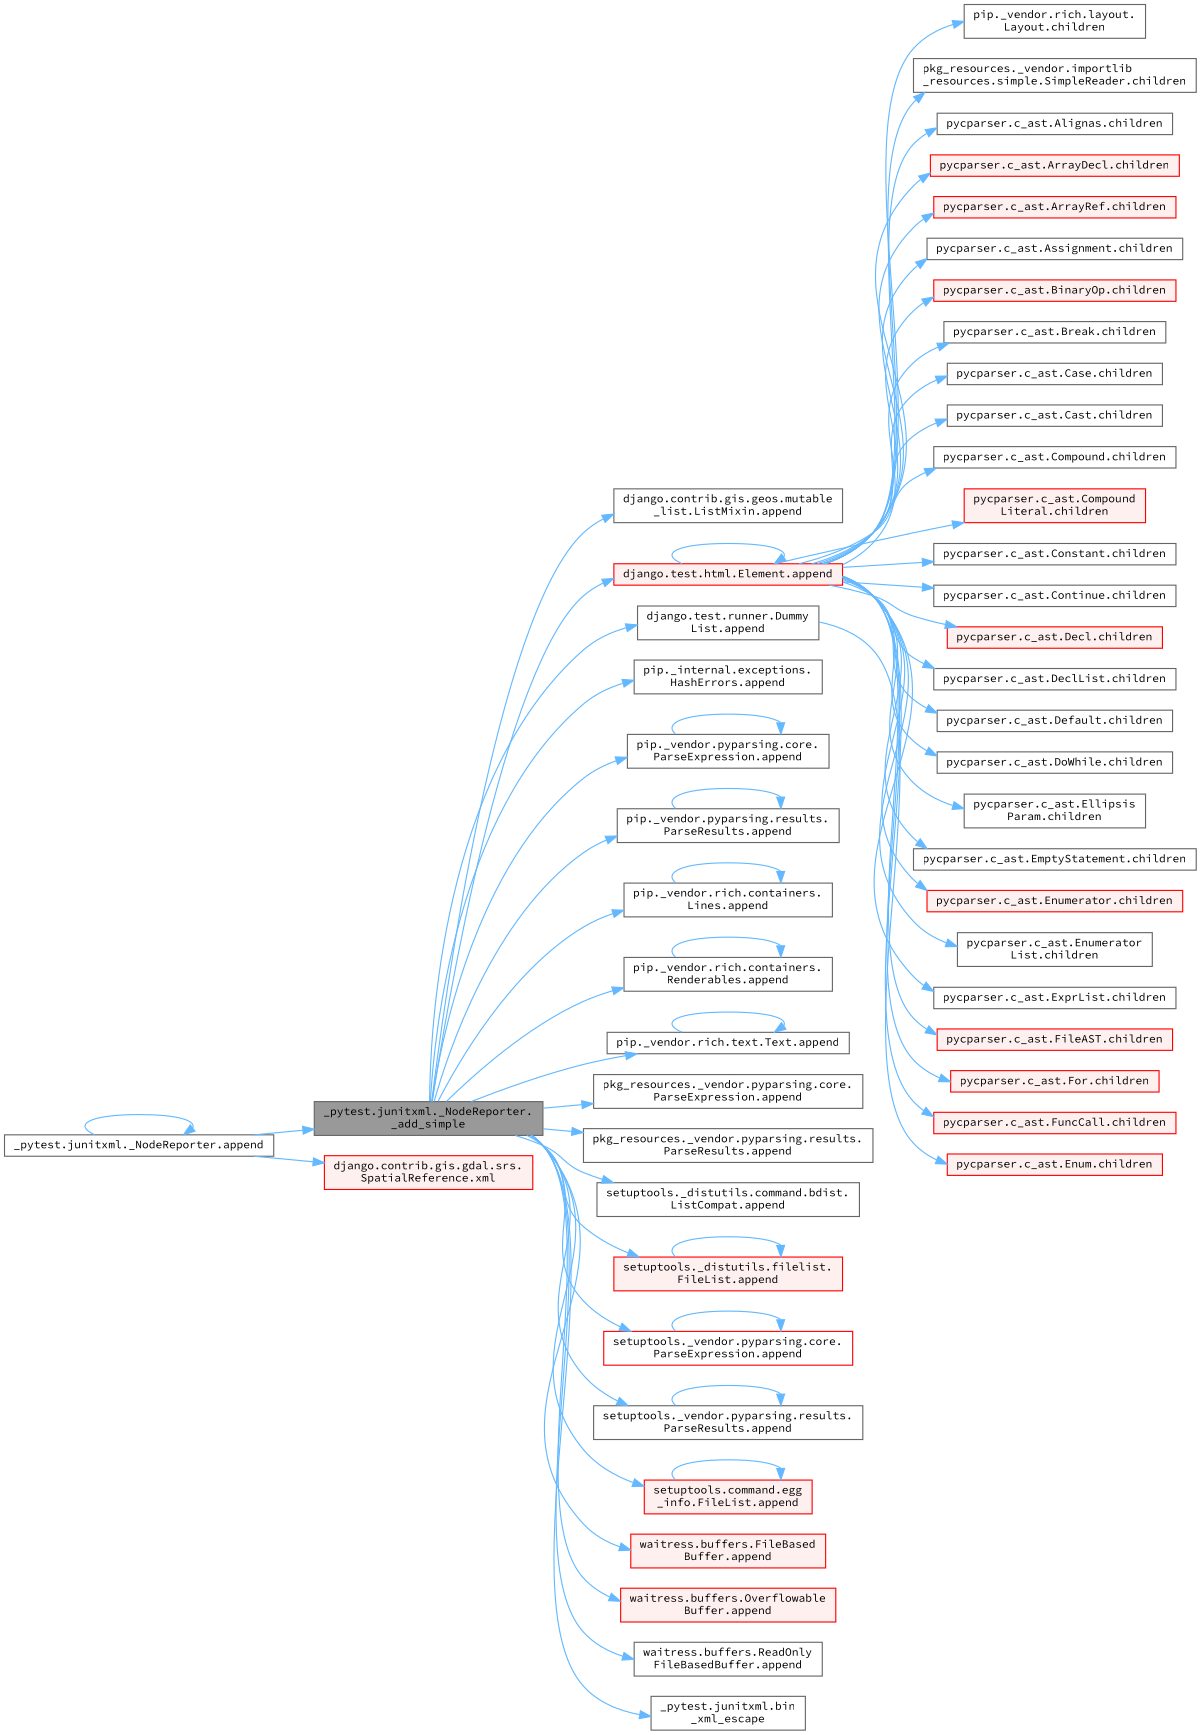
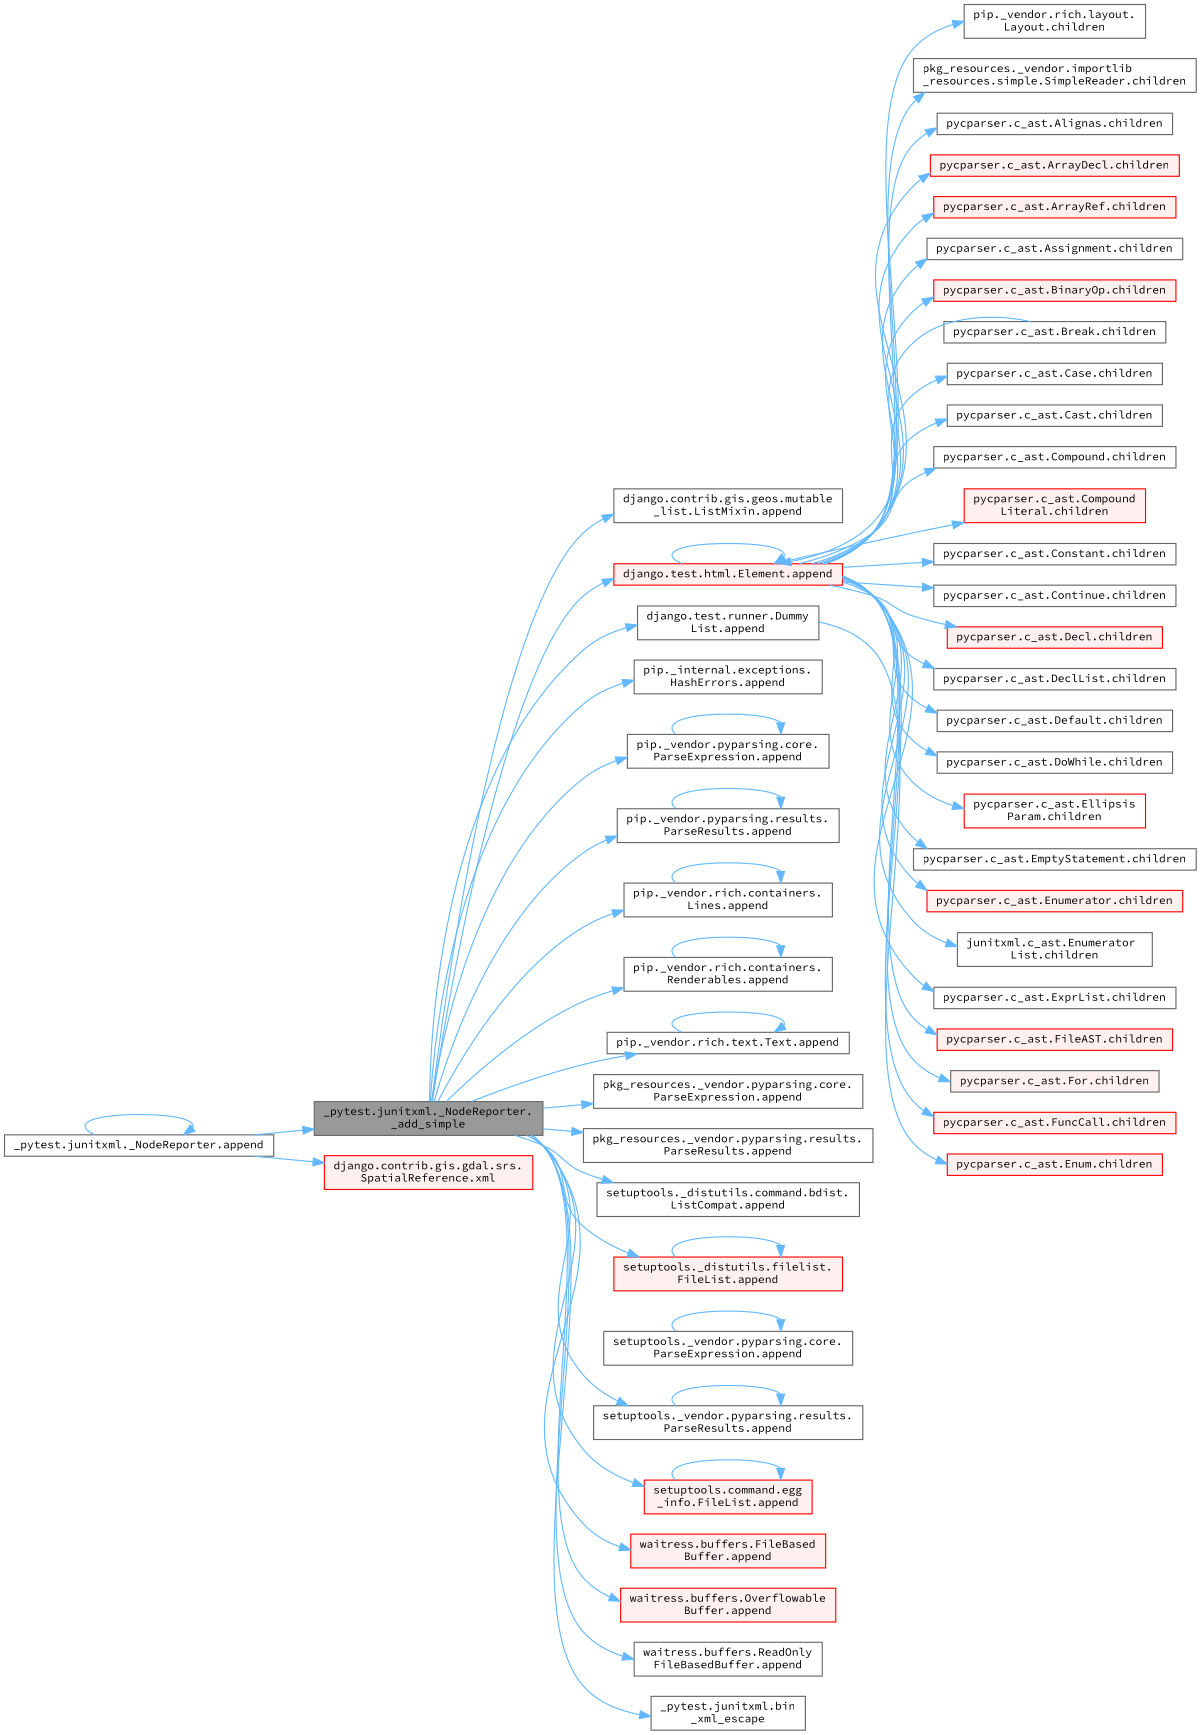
(892, 456) -> (908, 350)
(1055, 811) -> (1055, 811)
(1055, 950) -> (1055, 950)
(1055, 1081) -> (1055, 1081)
(563, 1237) -> none
(728, 1348) -> (728, 1348)
